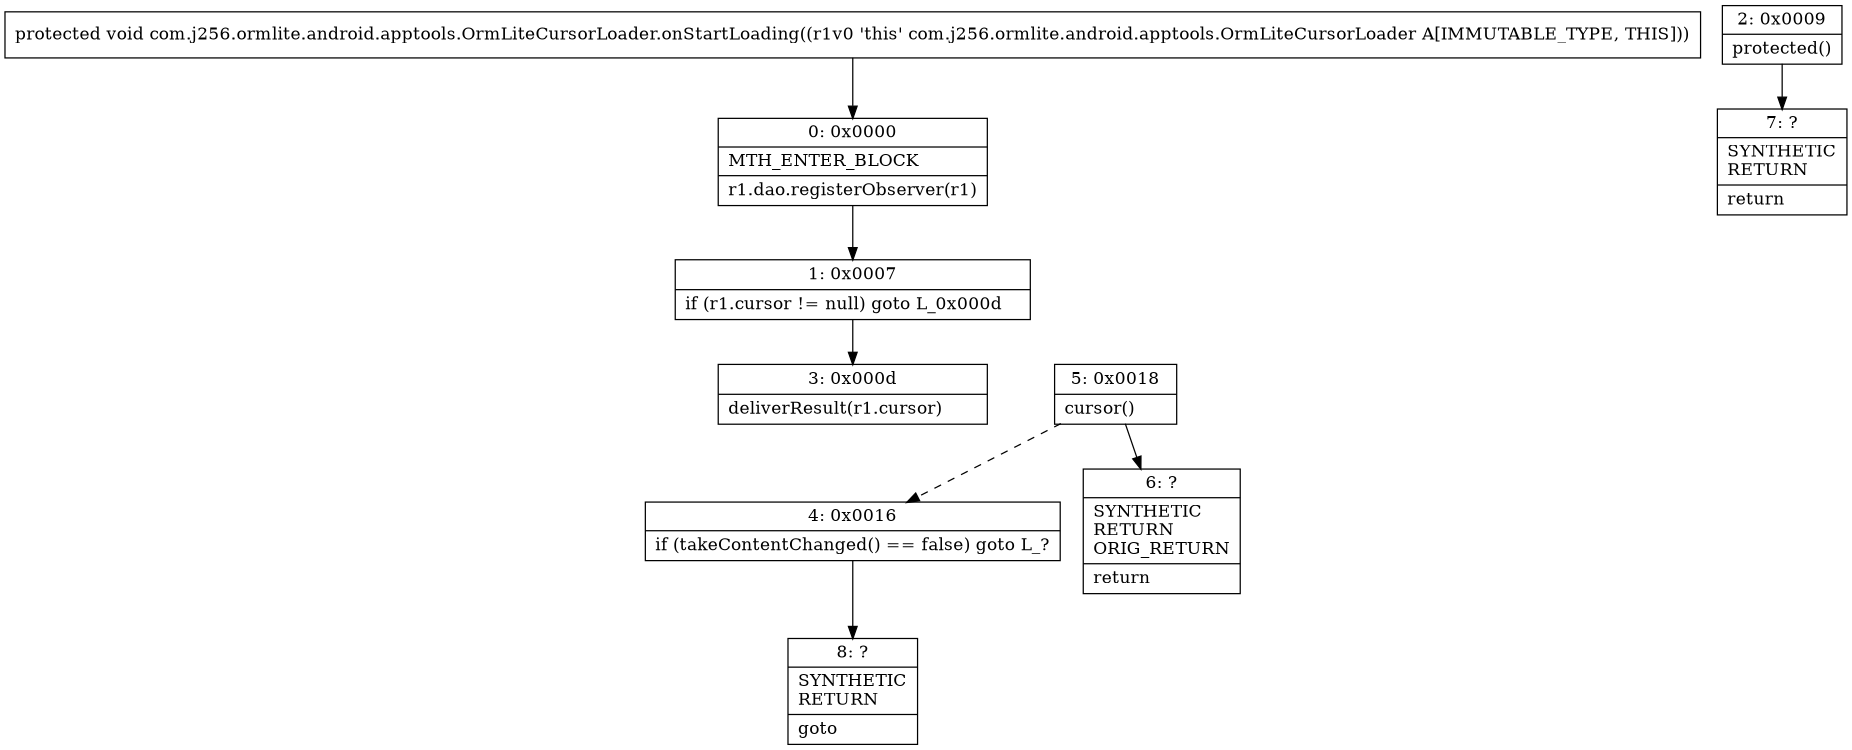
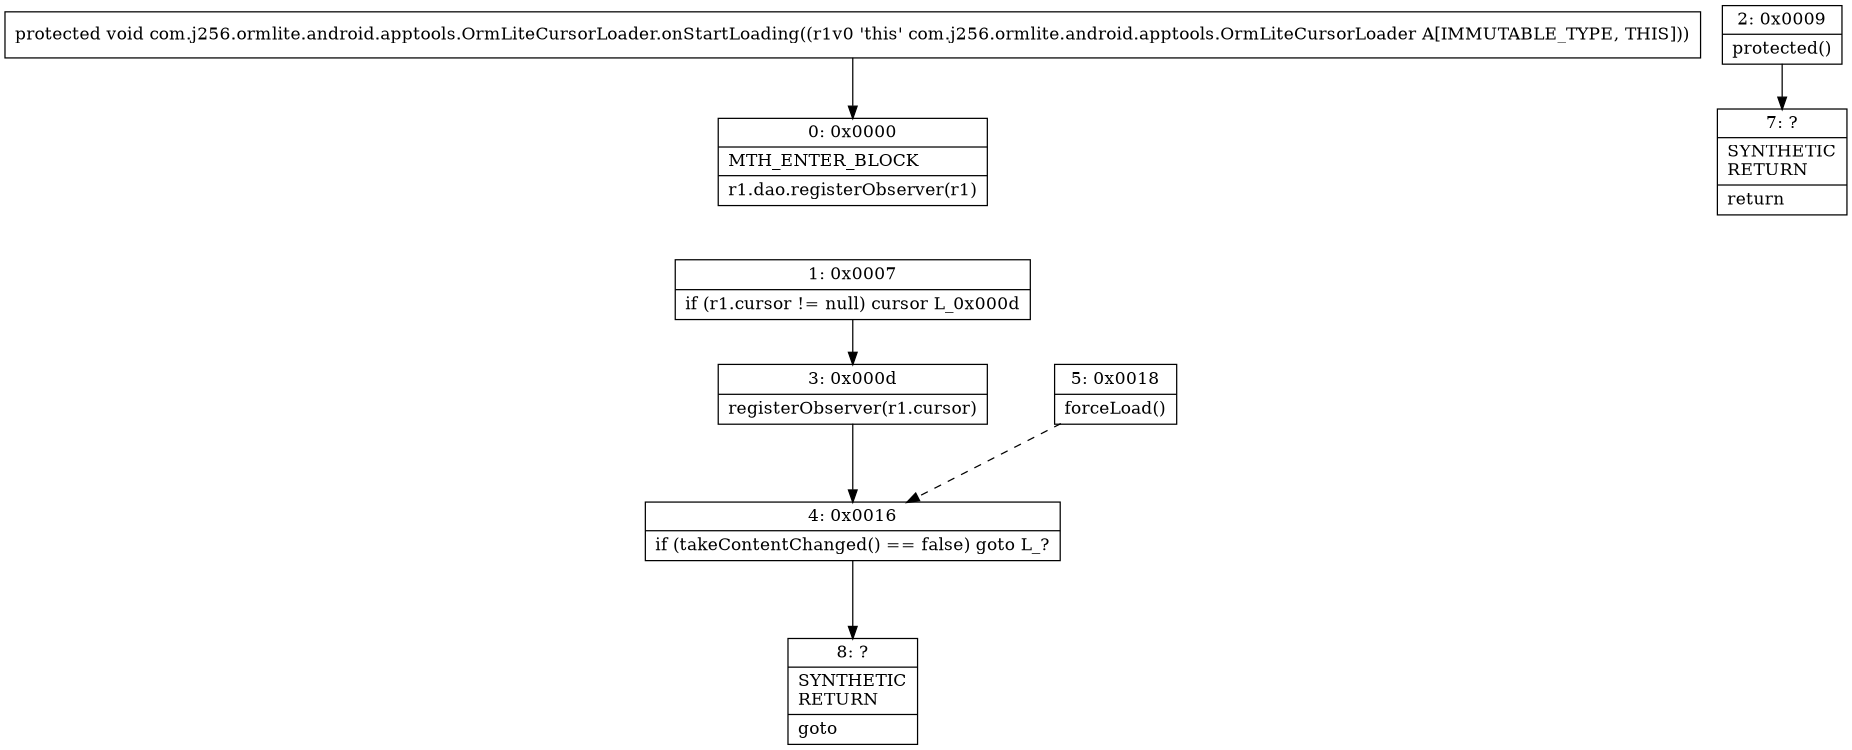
(853, 226) -> none
(844, 304) -> (853, 304)
(835, 409) -> (853, 409)
(1100, 409) -> (1116, 409)
none -> (853, 457)
(1162, 531) -> none
